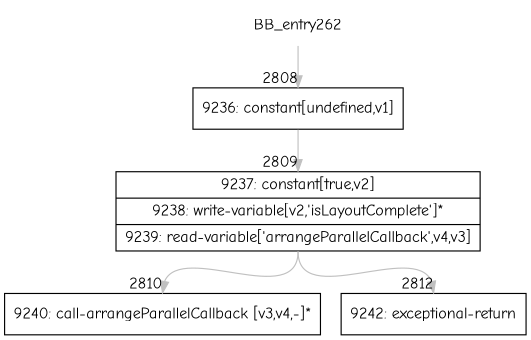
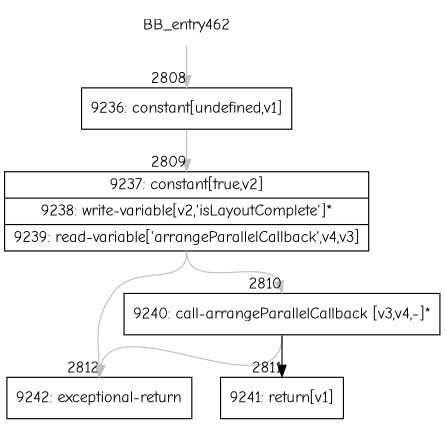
(298, 25) -> (187, 25)
none -> (196, 357)
none -> (282, 398)
